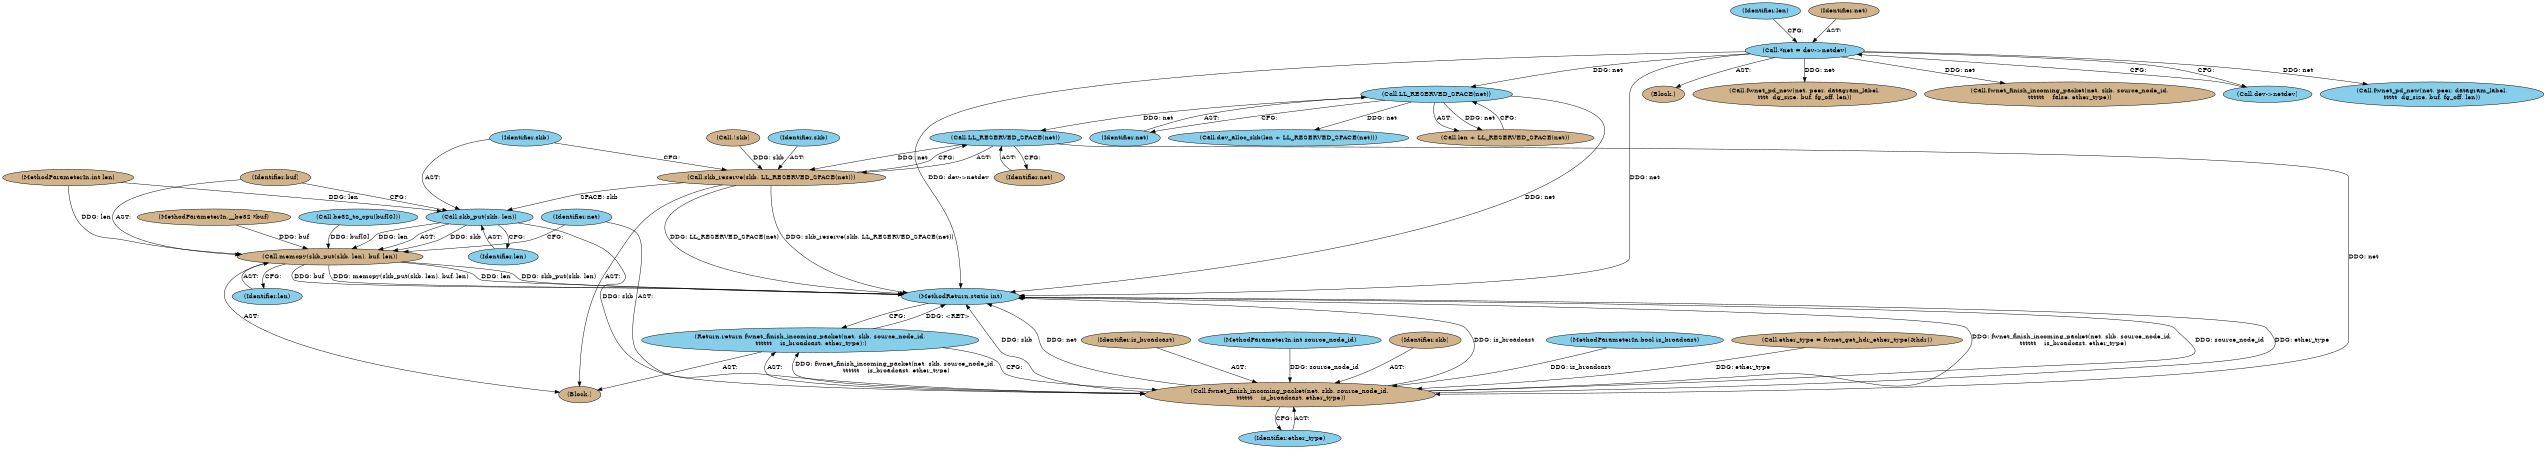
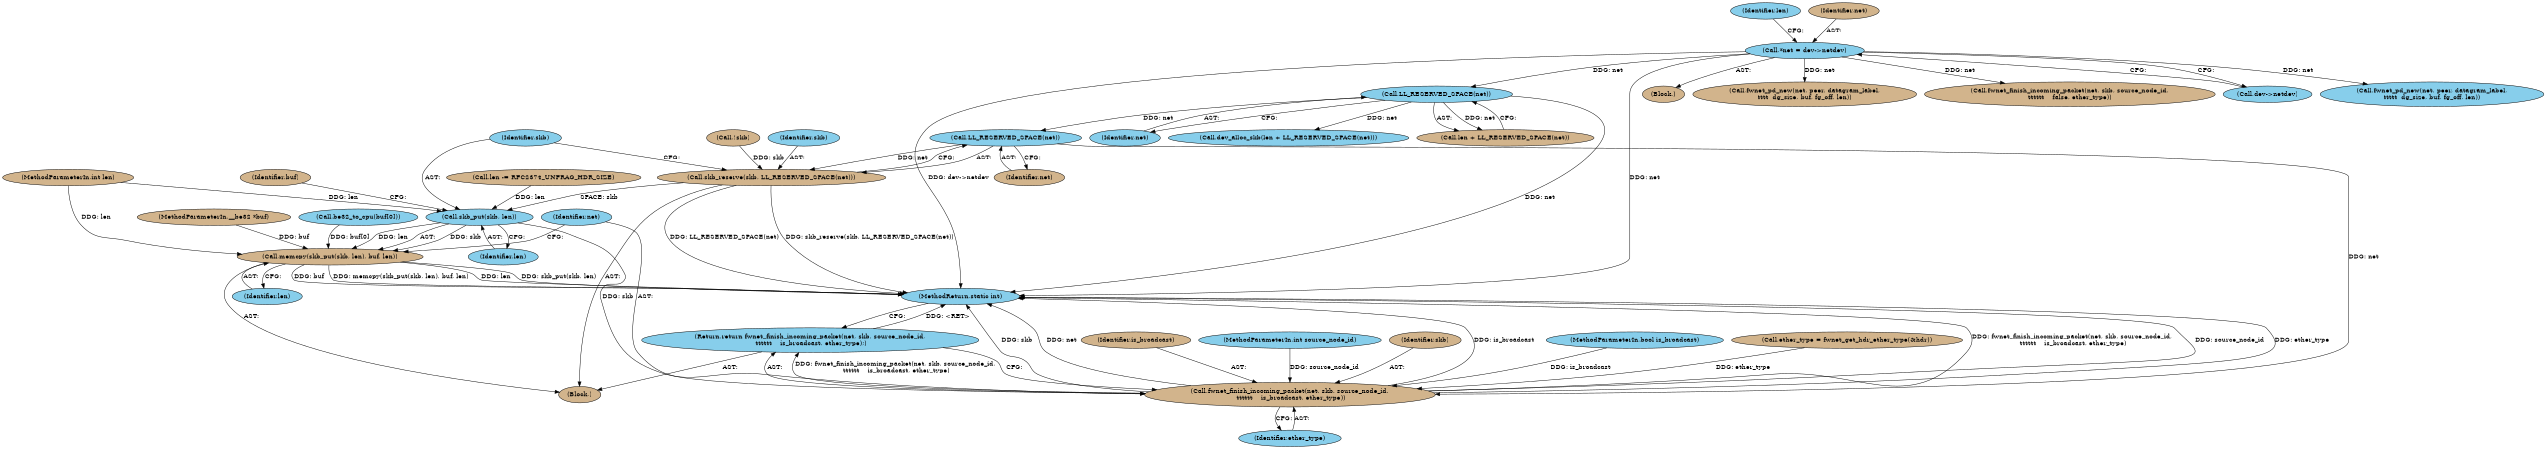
none -> (544, 178)
(113, 214) -> none
